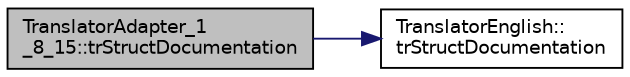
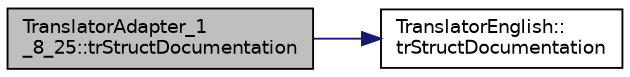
(160, 39) -> (160, 39)
